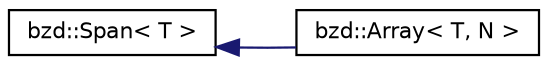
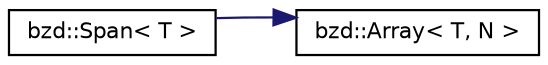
(268, 48) -> (245, 18)
